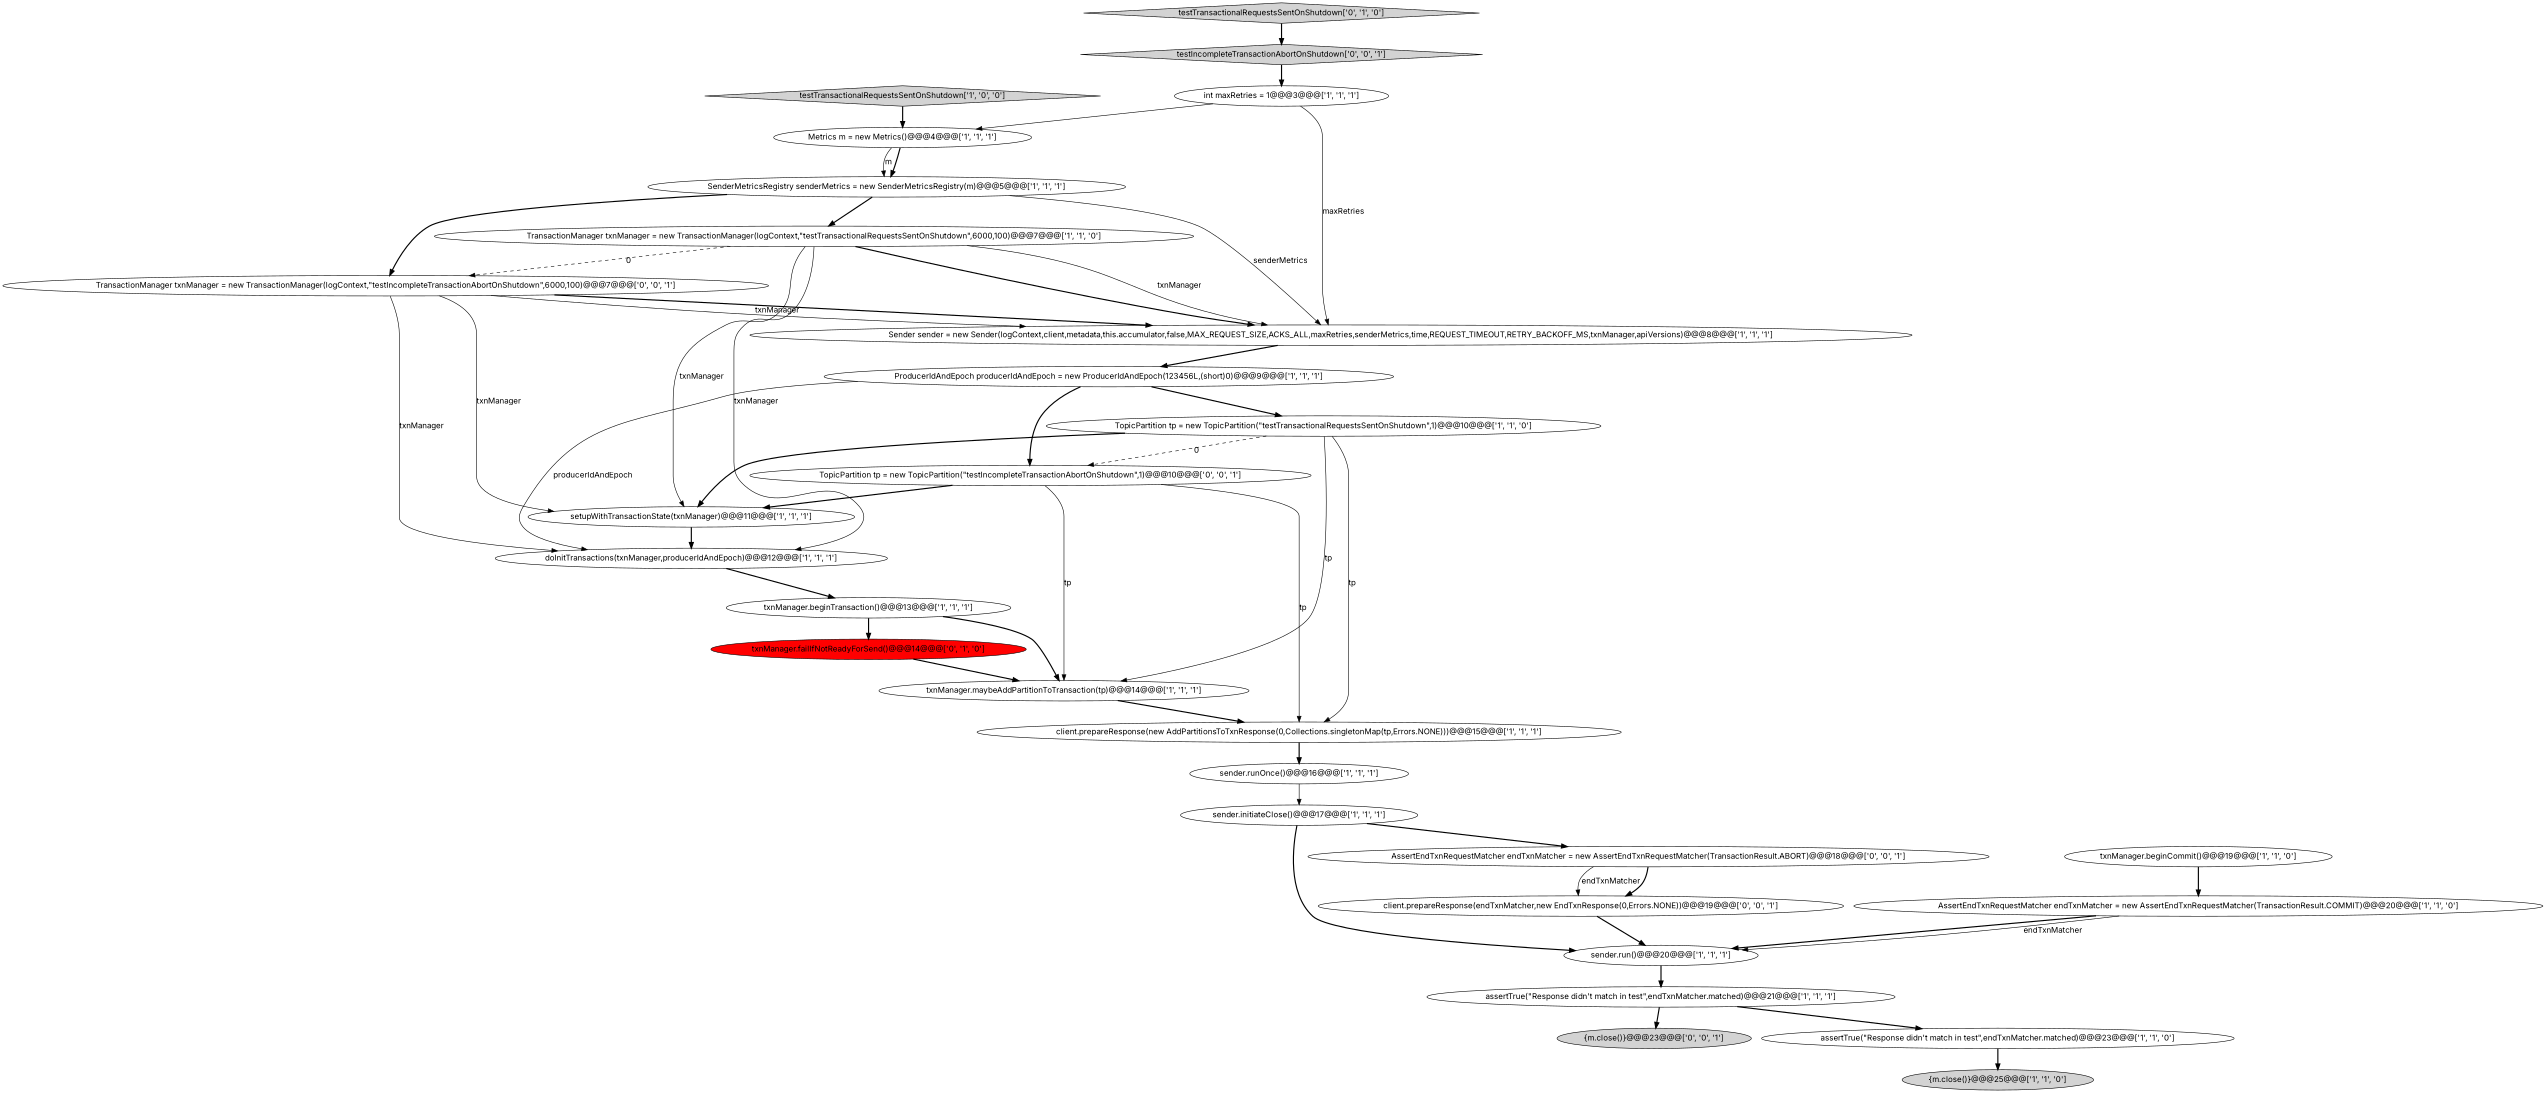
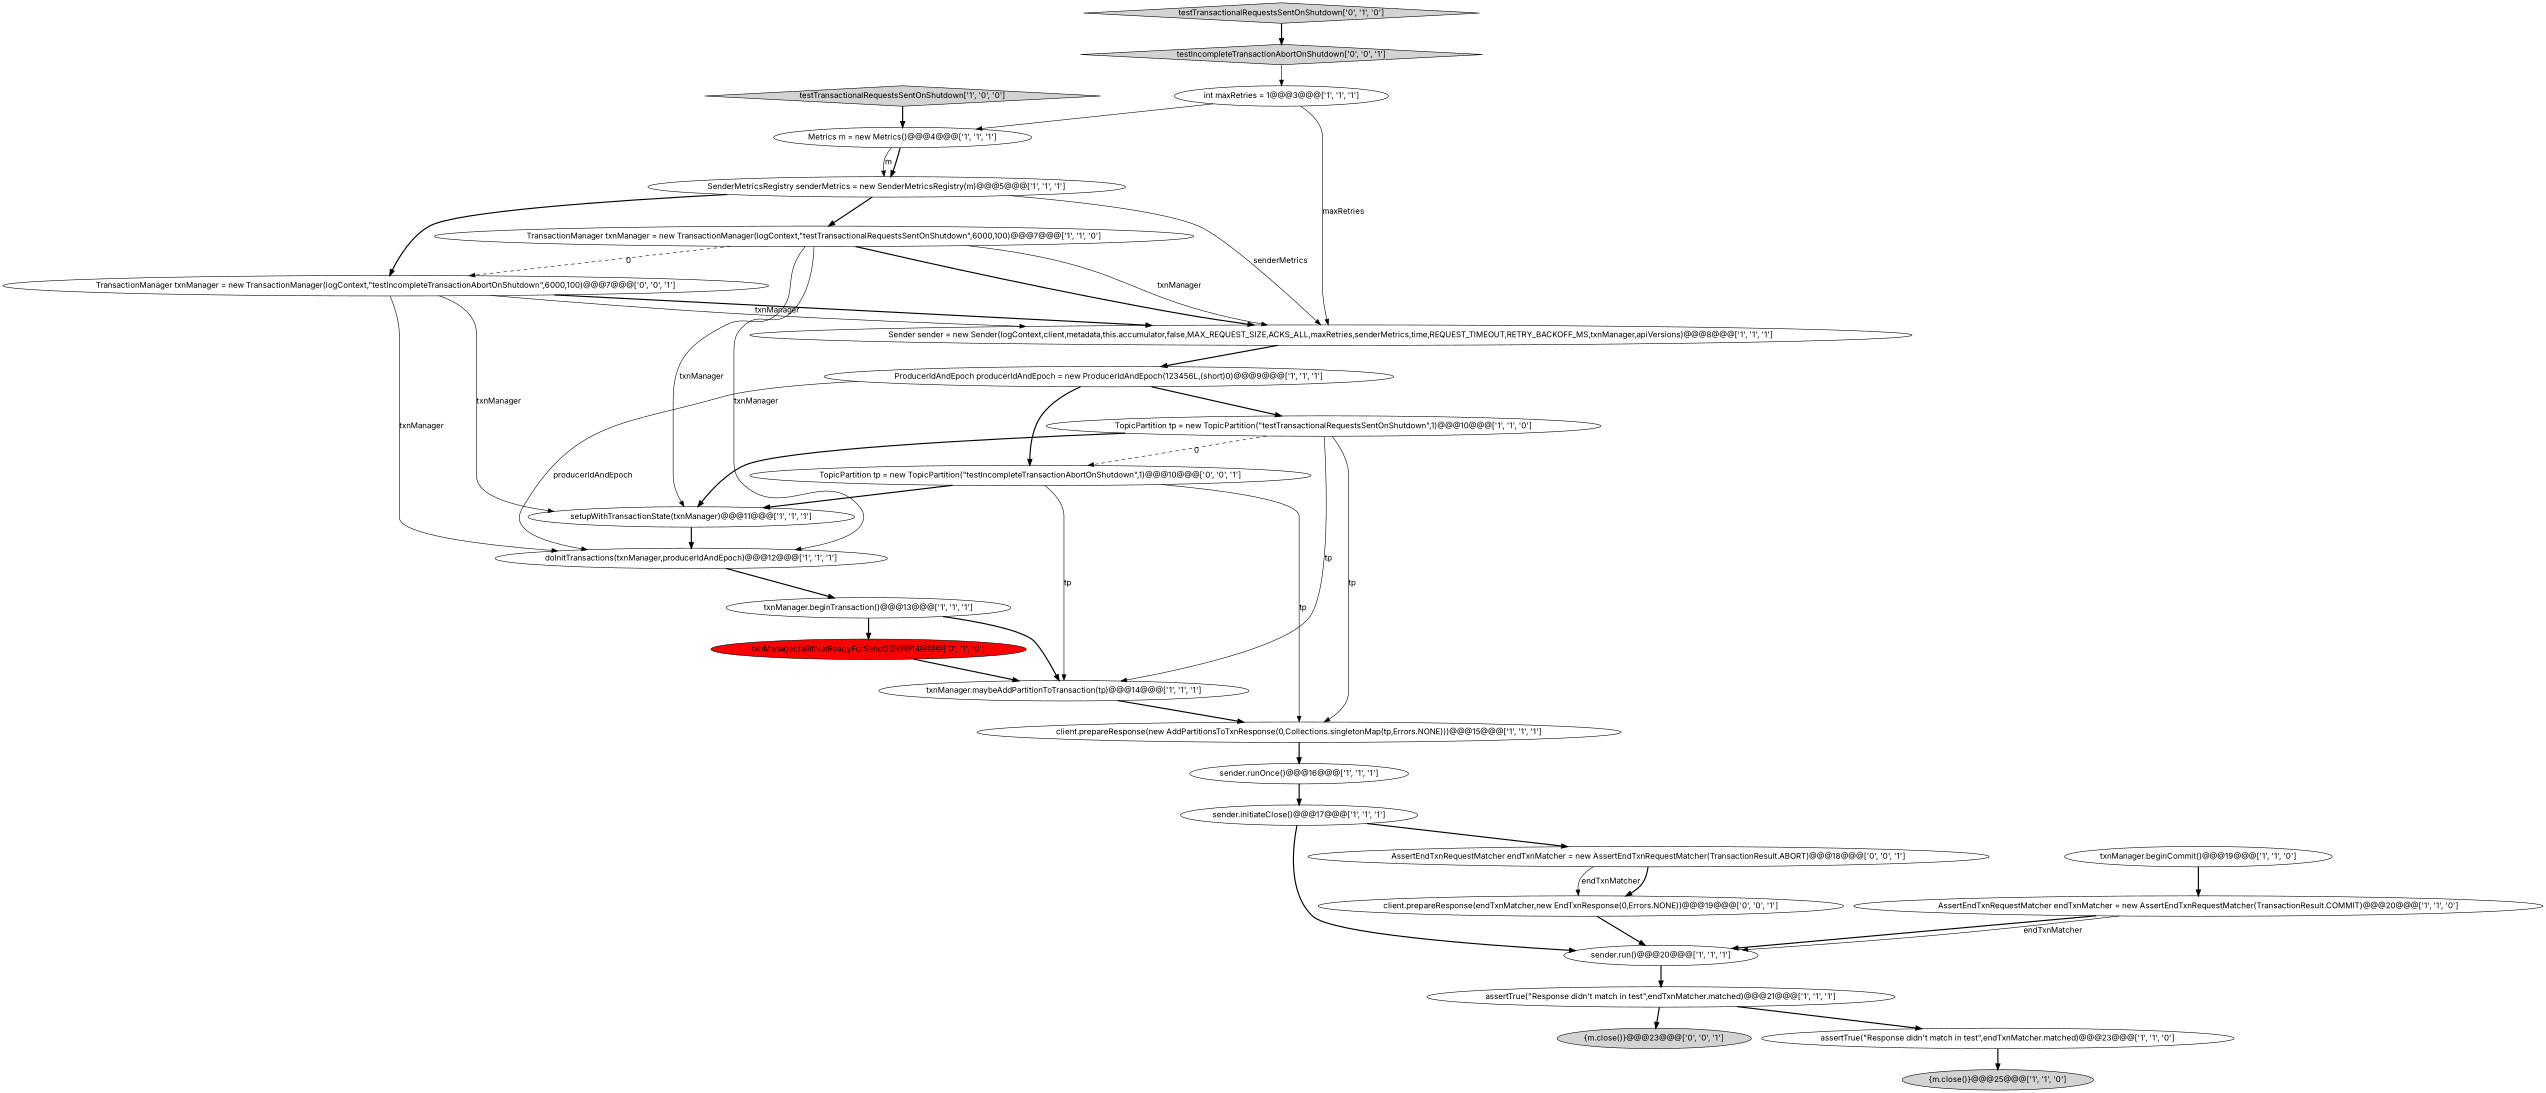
(1282, 72) -> (1282, 72)
(1299, 792) -> (1299, 792)
